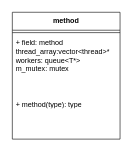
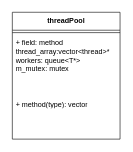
(66, 21) -> (66, 21)
(53, 105) -> (57, 105)
